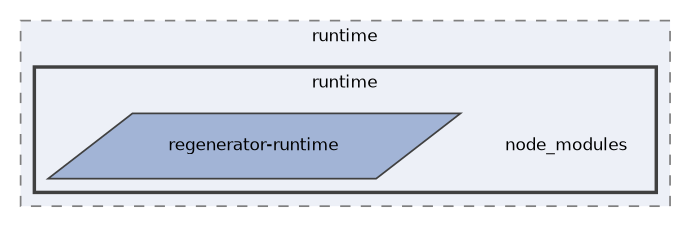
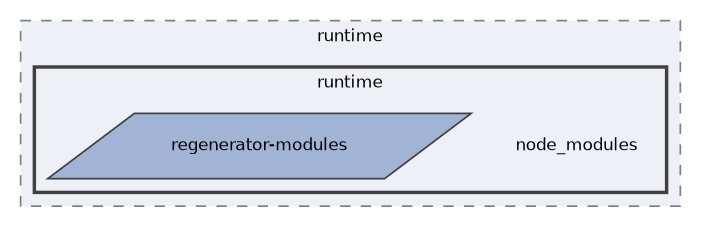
(254, 146) -> (259, 146)
